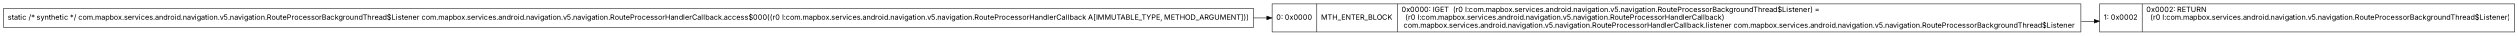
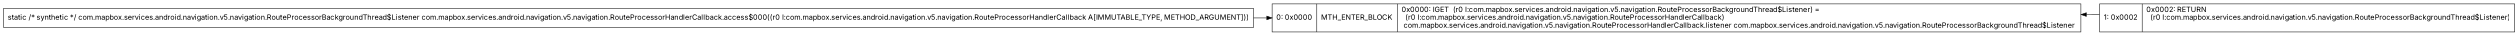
(2088, 21) -> (2093, 15)
